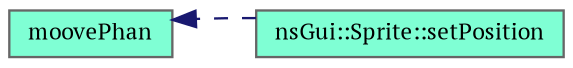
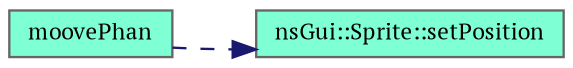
(226, 18) -> (202, 49)
